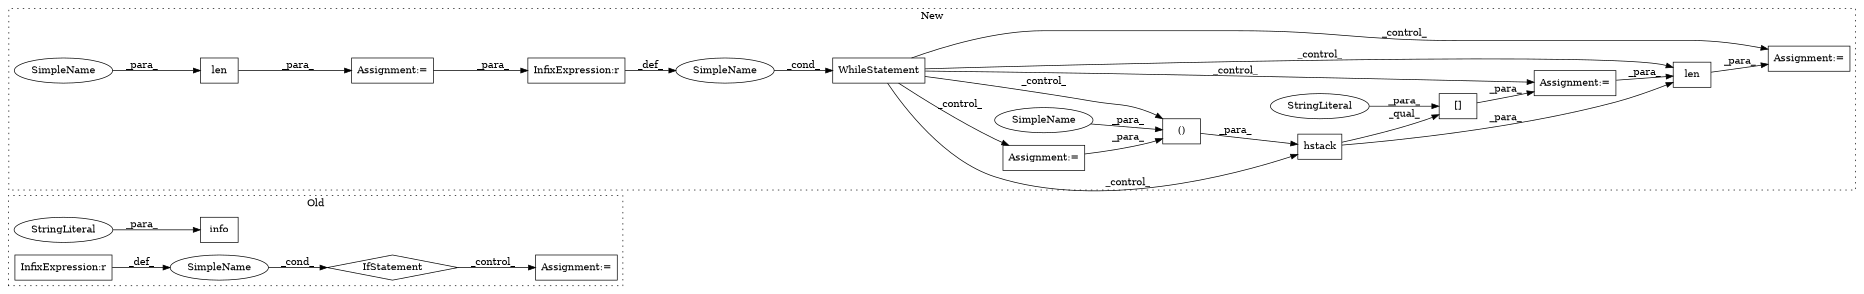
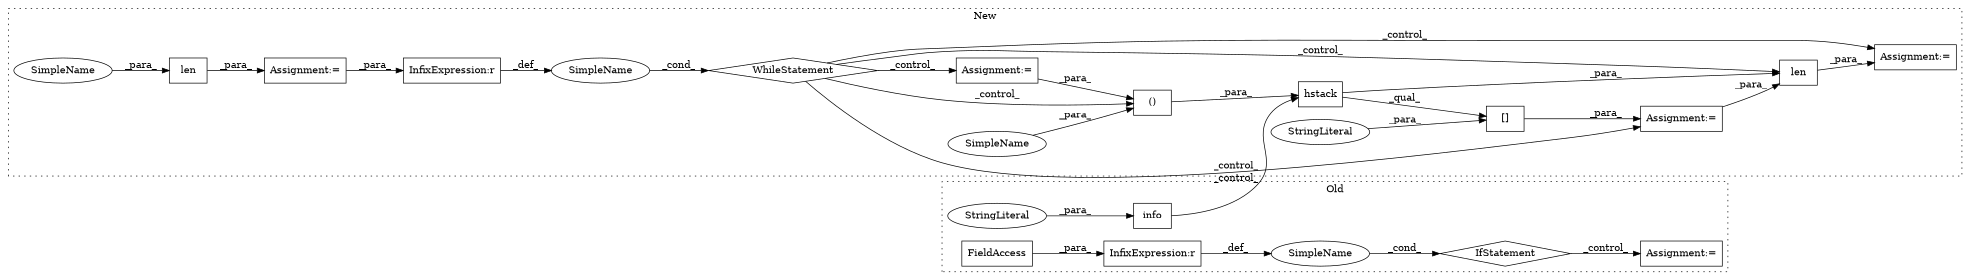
(879, 71) -> (793, 71)
(1028, 185) -> (1253, 189)
none -> (997, 254)
